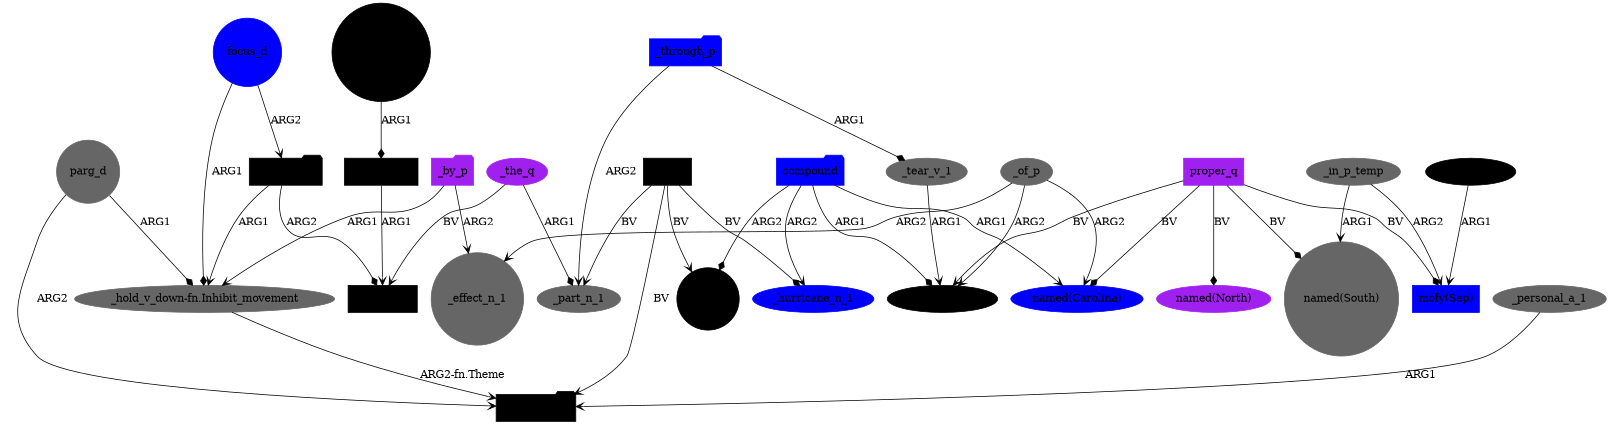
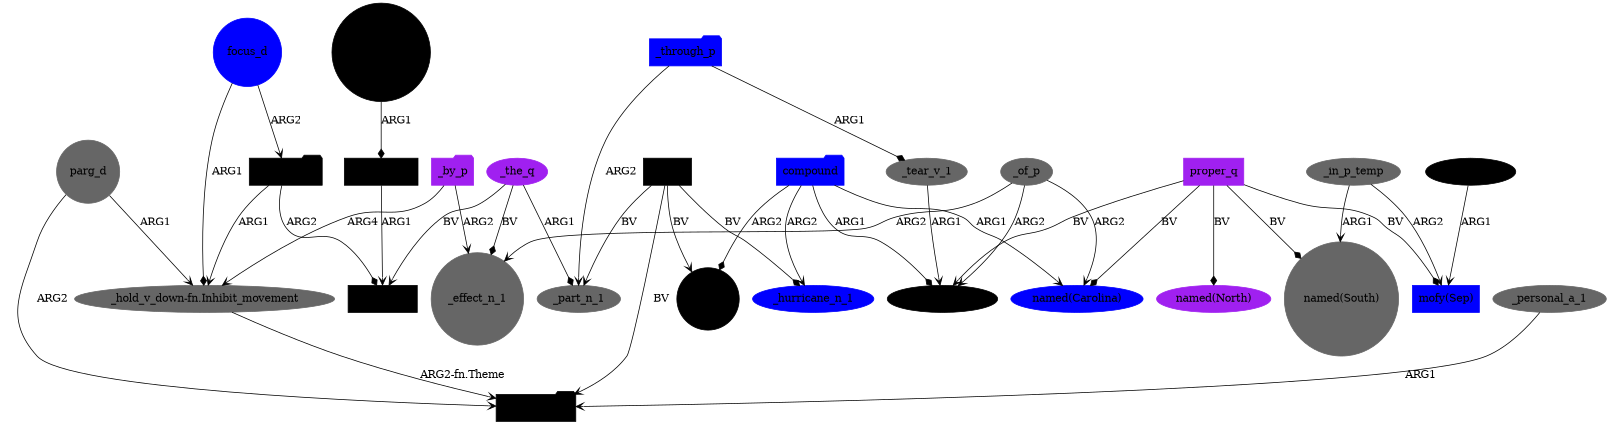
none -> (504, 216)
(363, 223) -> (363, 223)
(148, 238) -> (148, 238)
